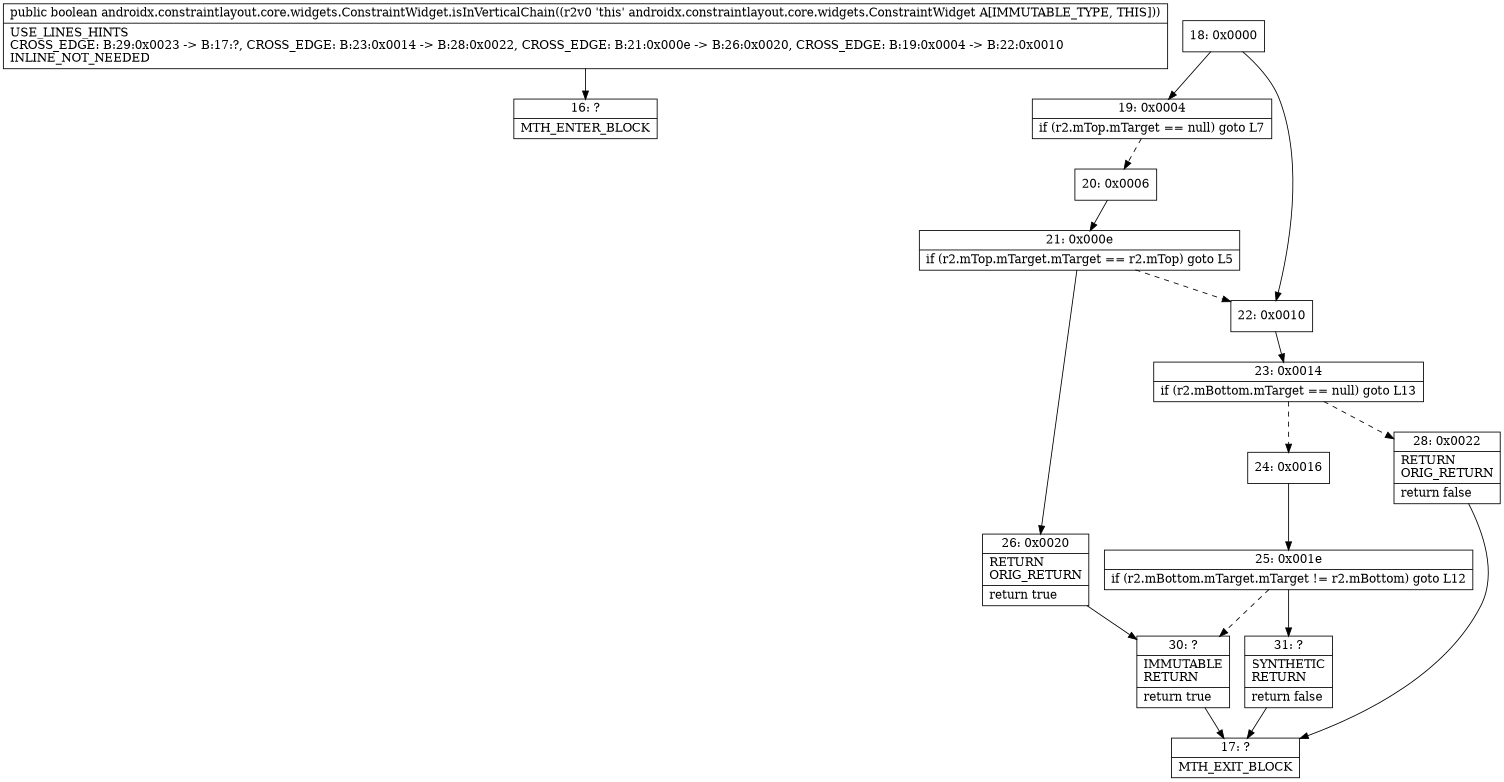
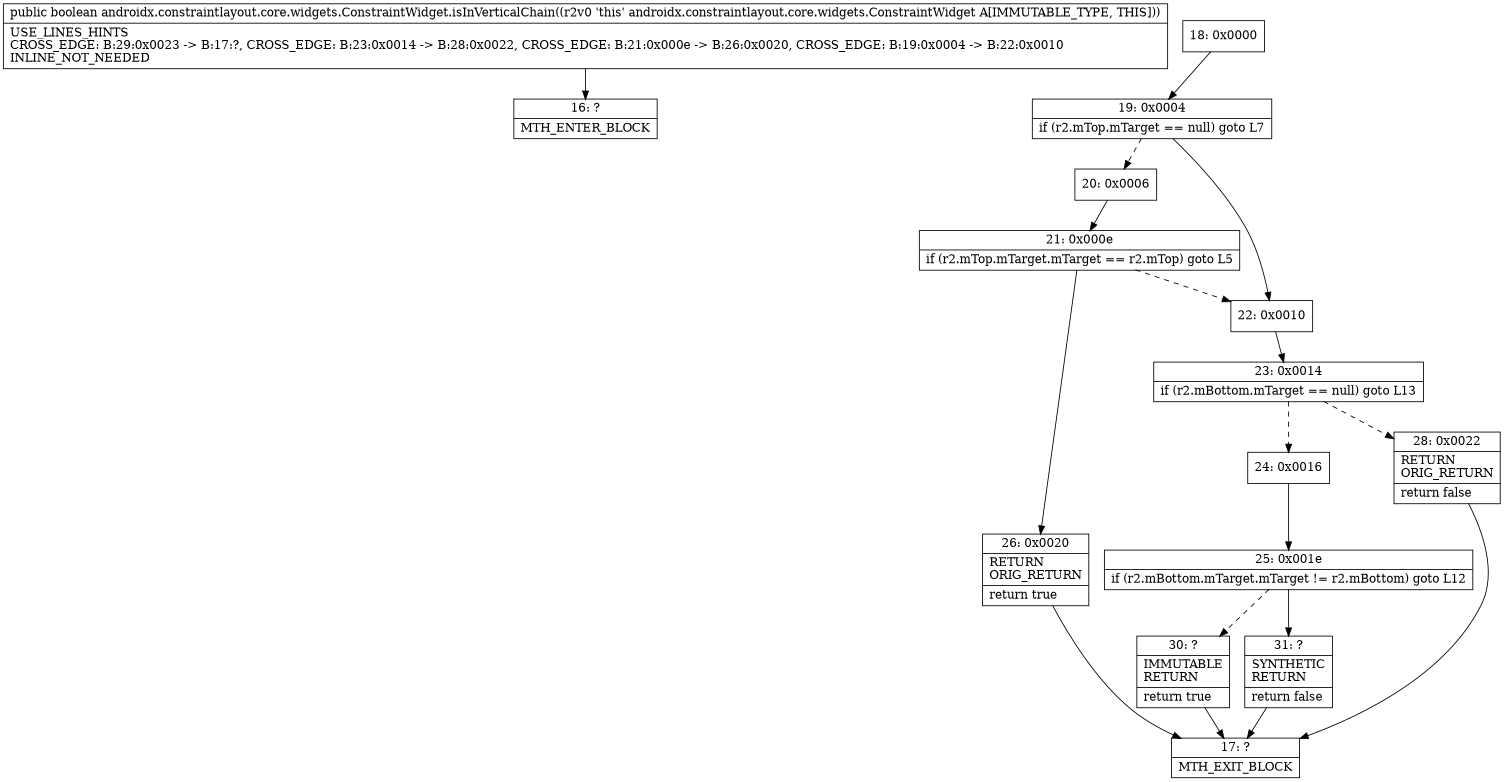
(1292, 165) -> (1233, 208)
(1108, 620) -> (1103, 681)
